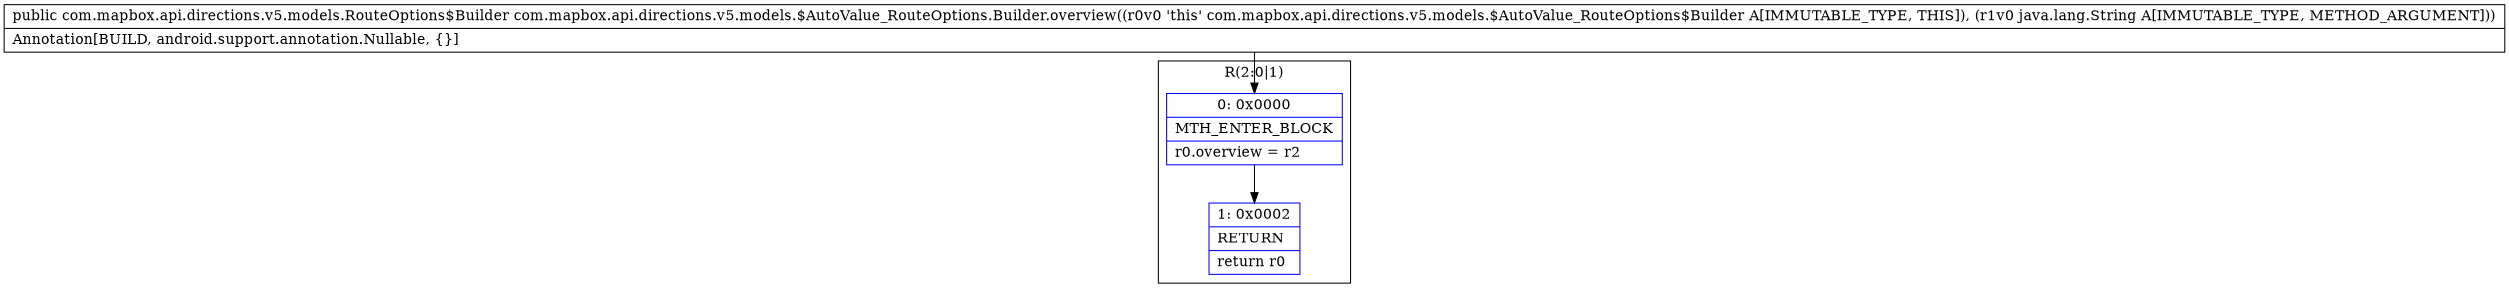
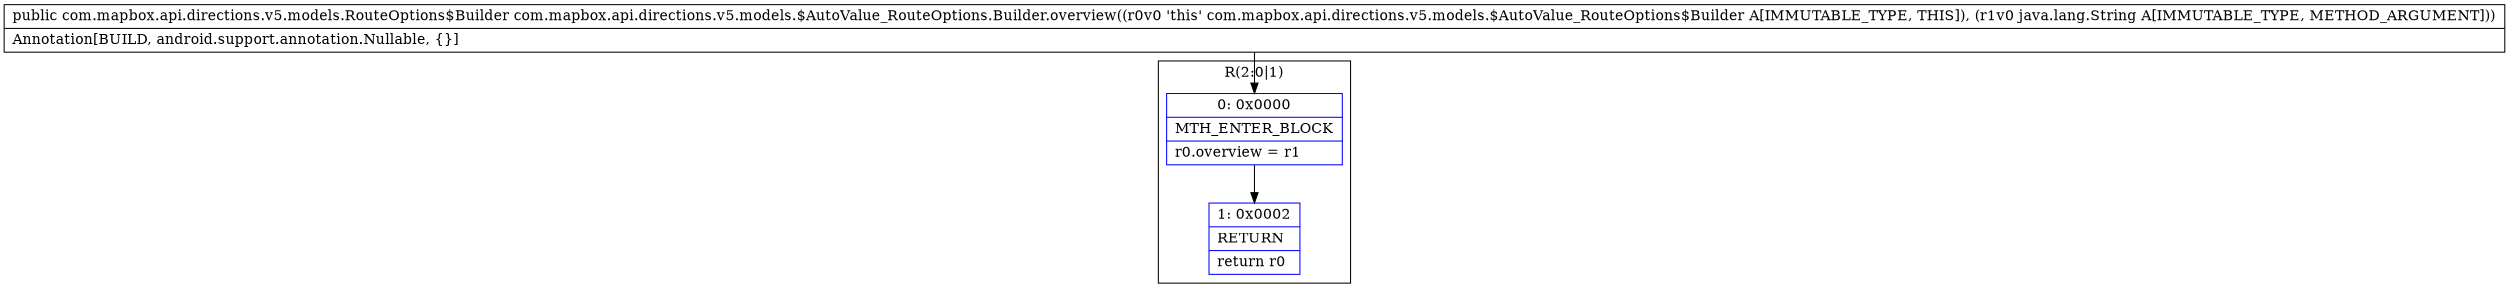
(1238, 152) -> (1238, 152)
